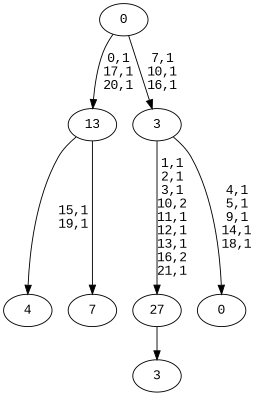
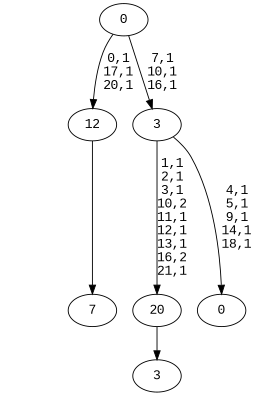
(92, 125) -> (92, 125)
(28, 310) -> none
(157, 310) -> (157, 310)
